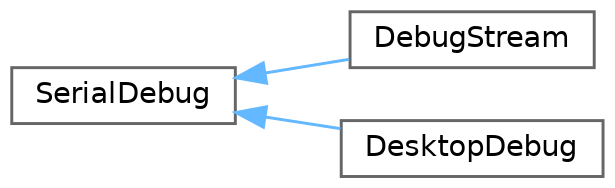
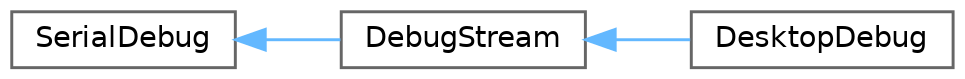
(303, 123) -> (653, 40)
